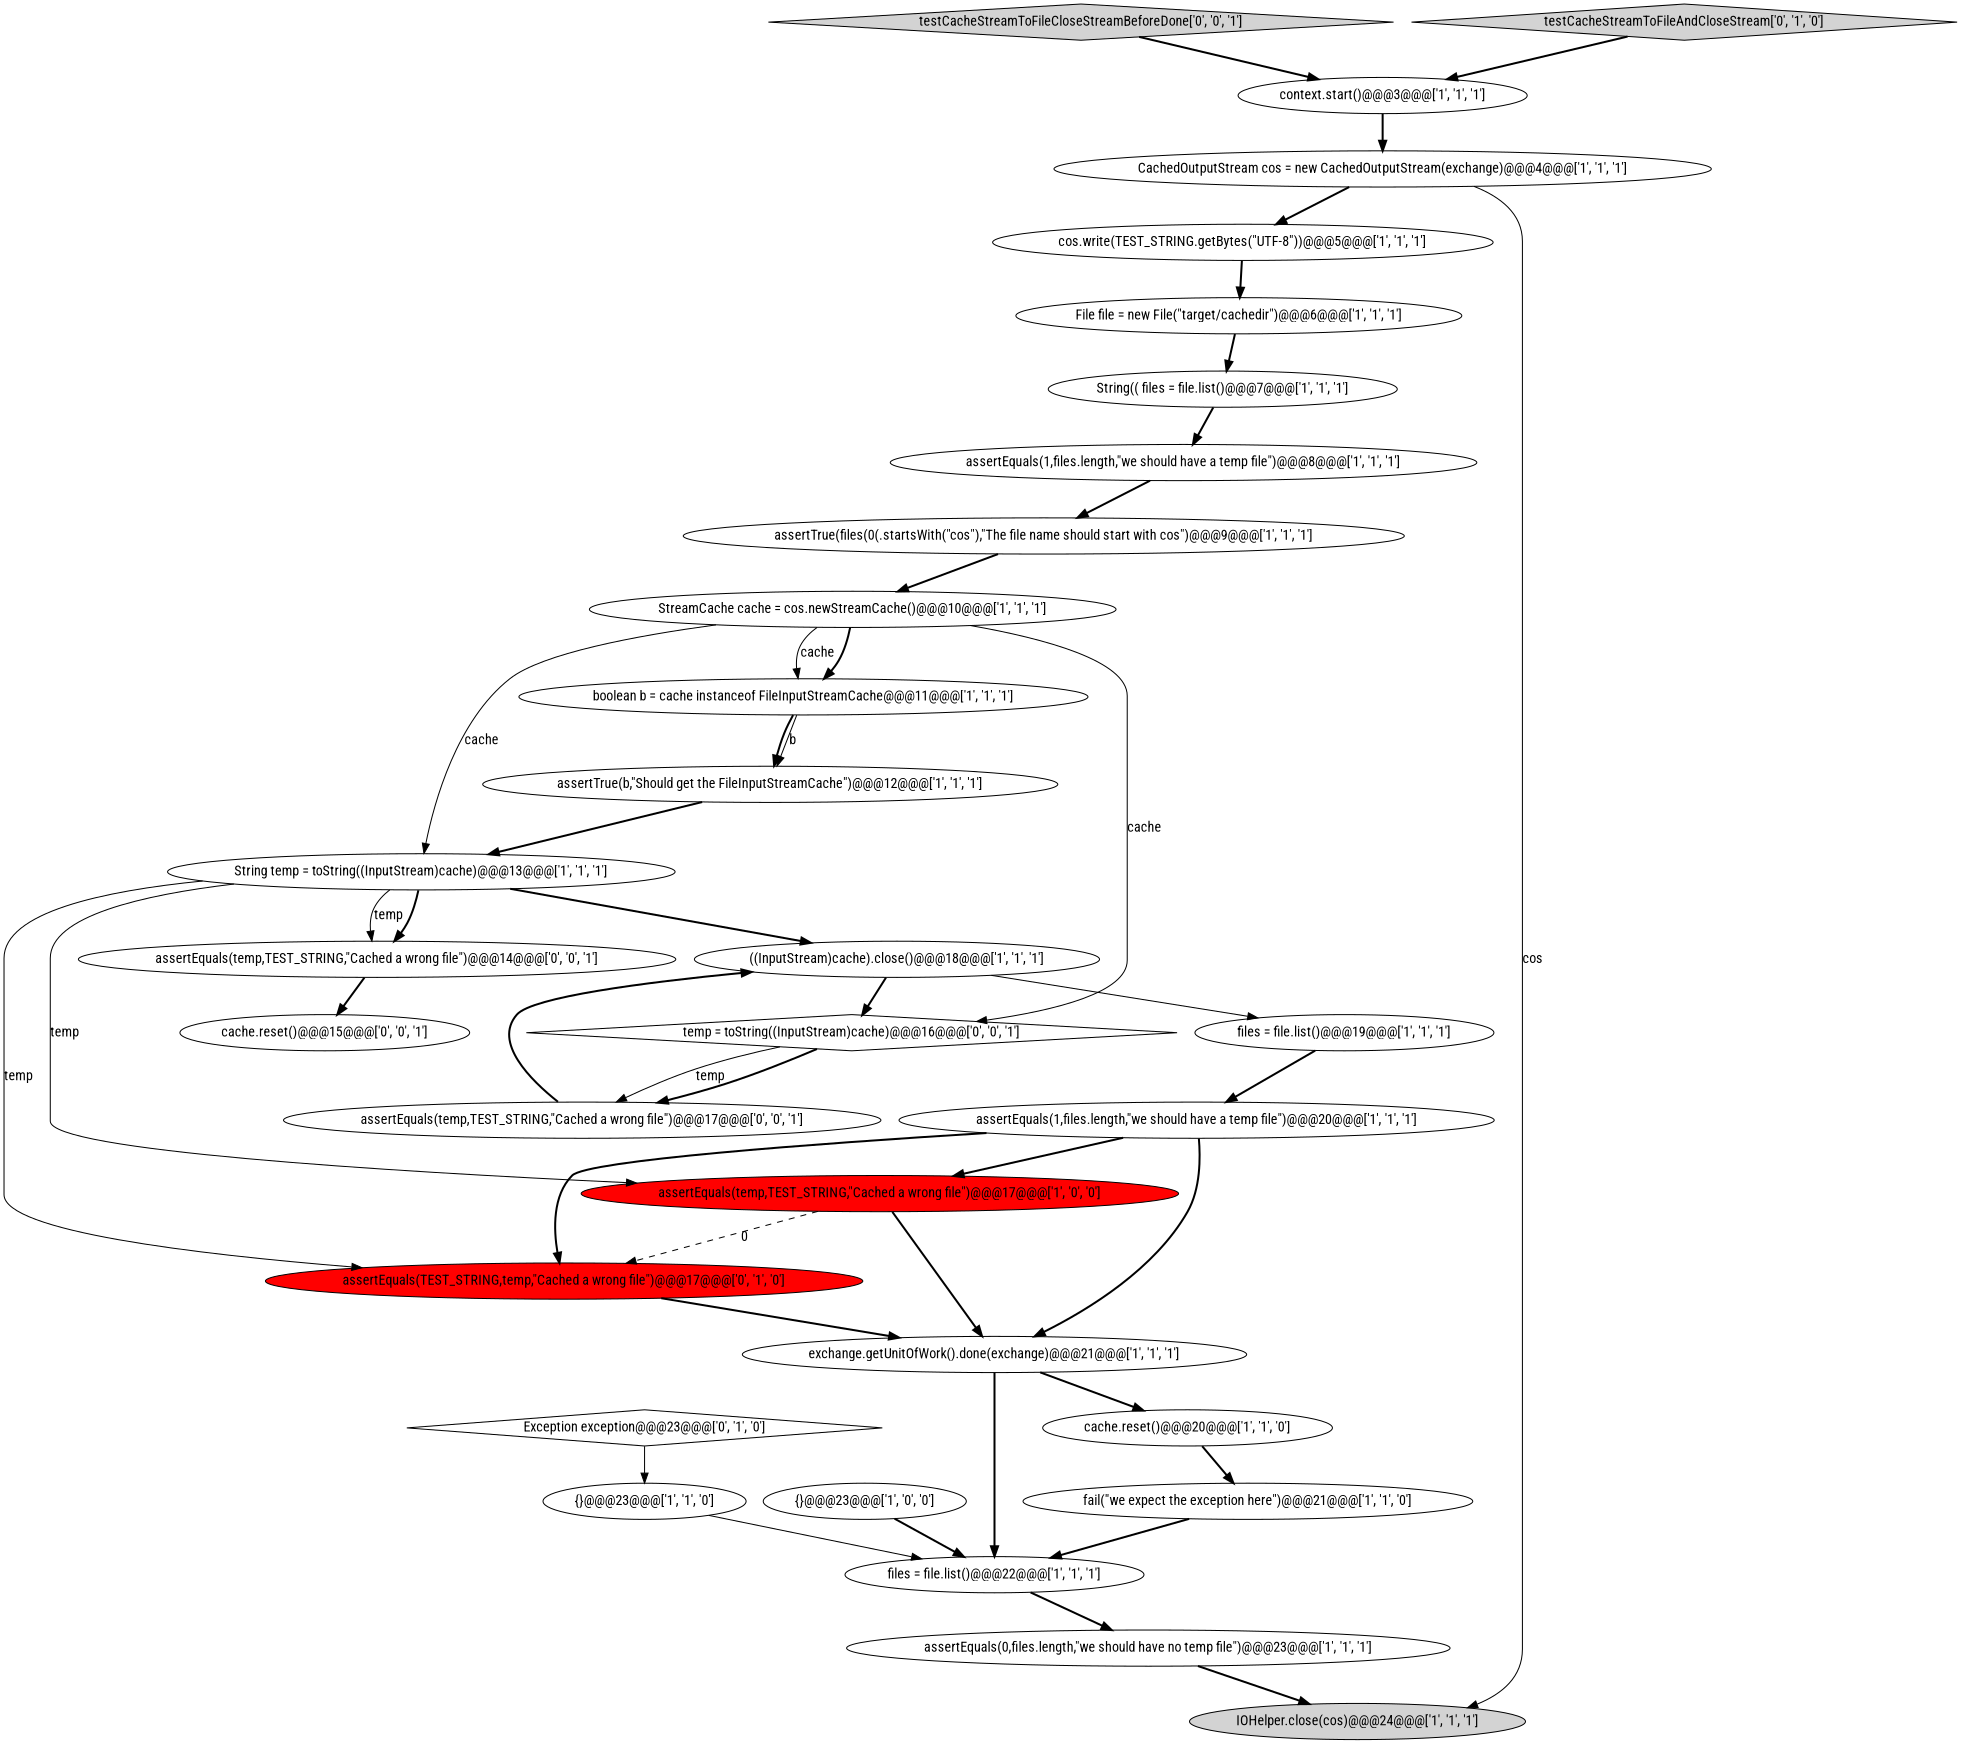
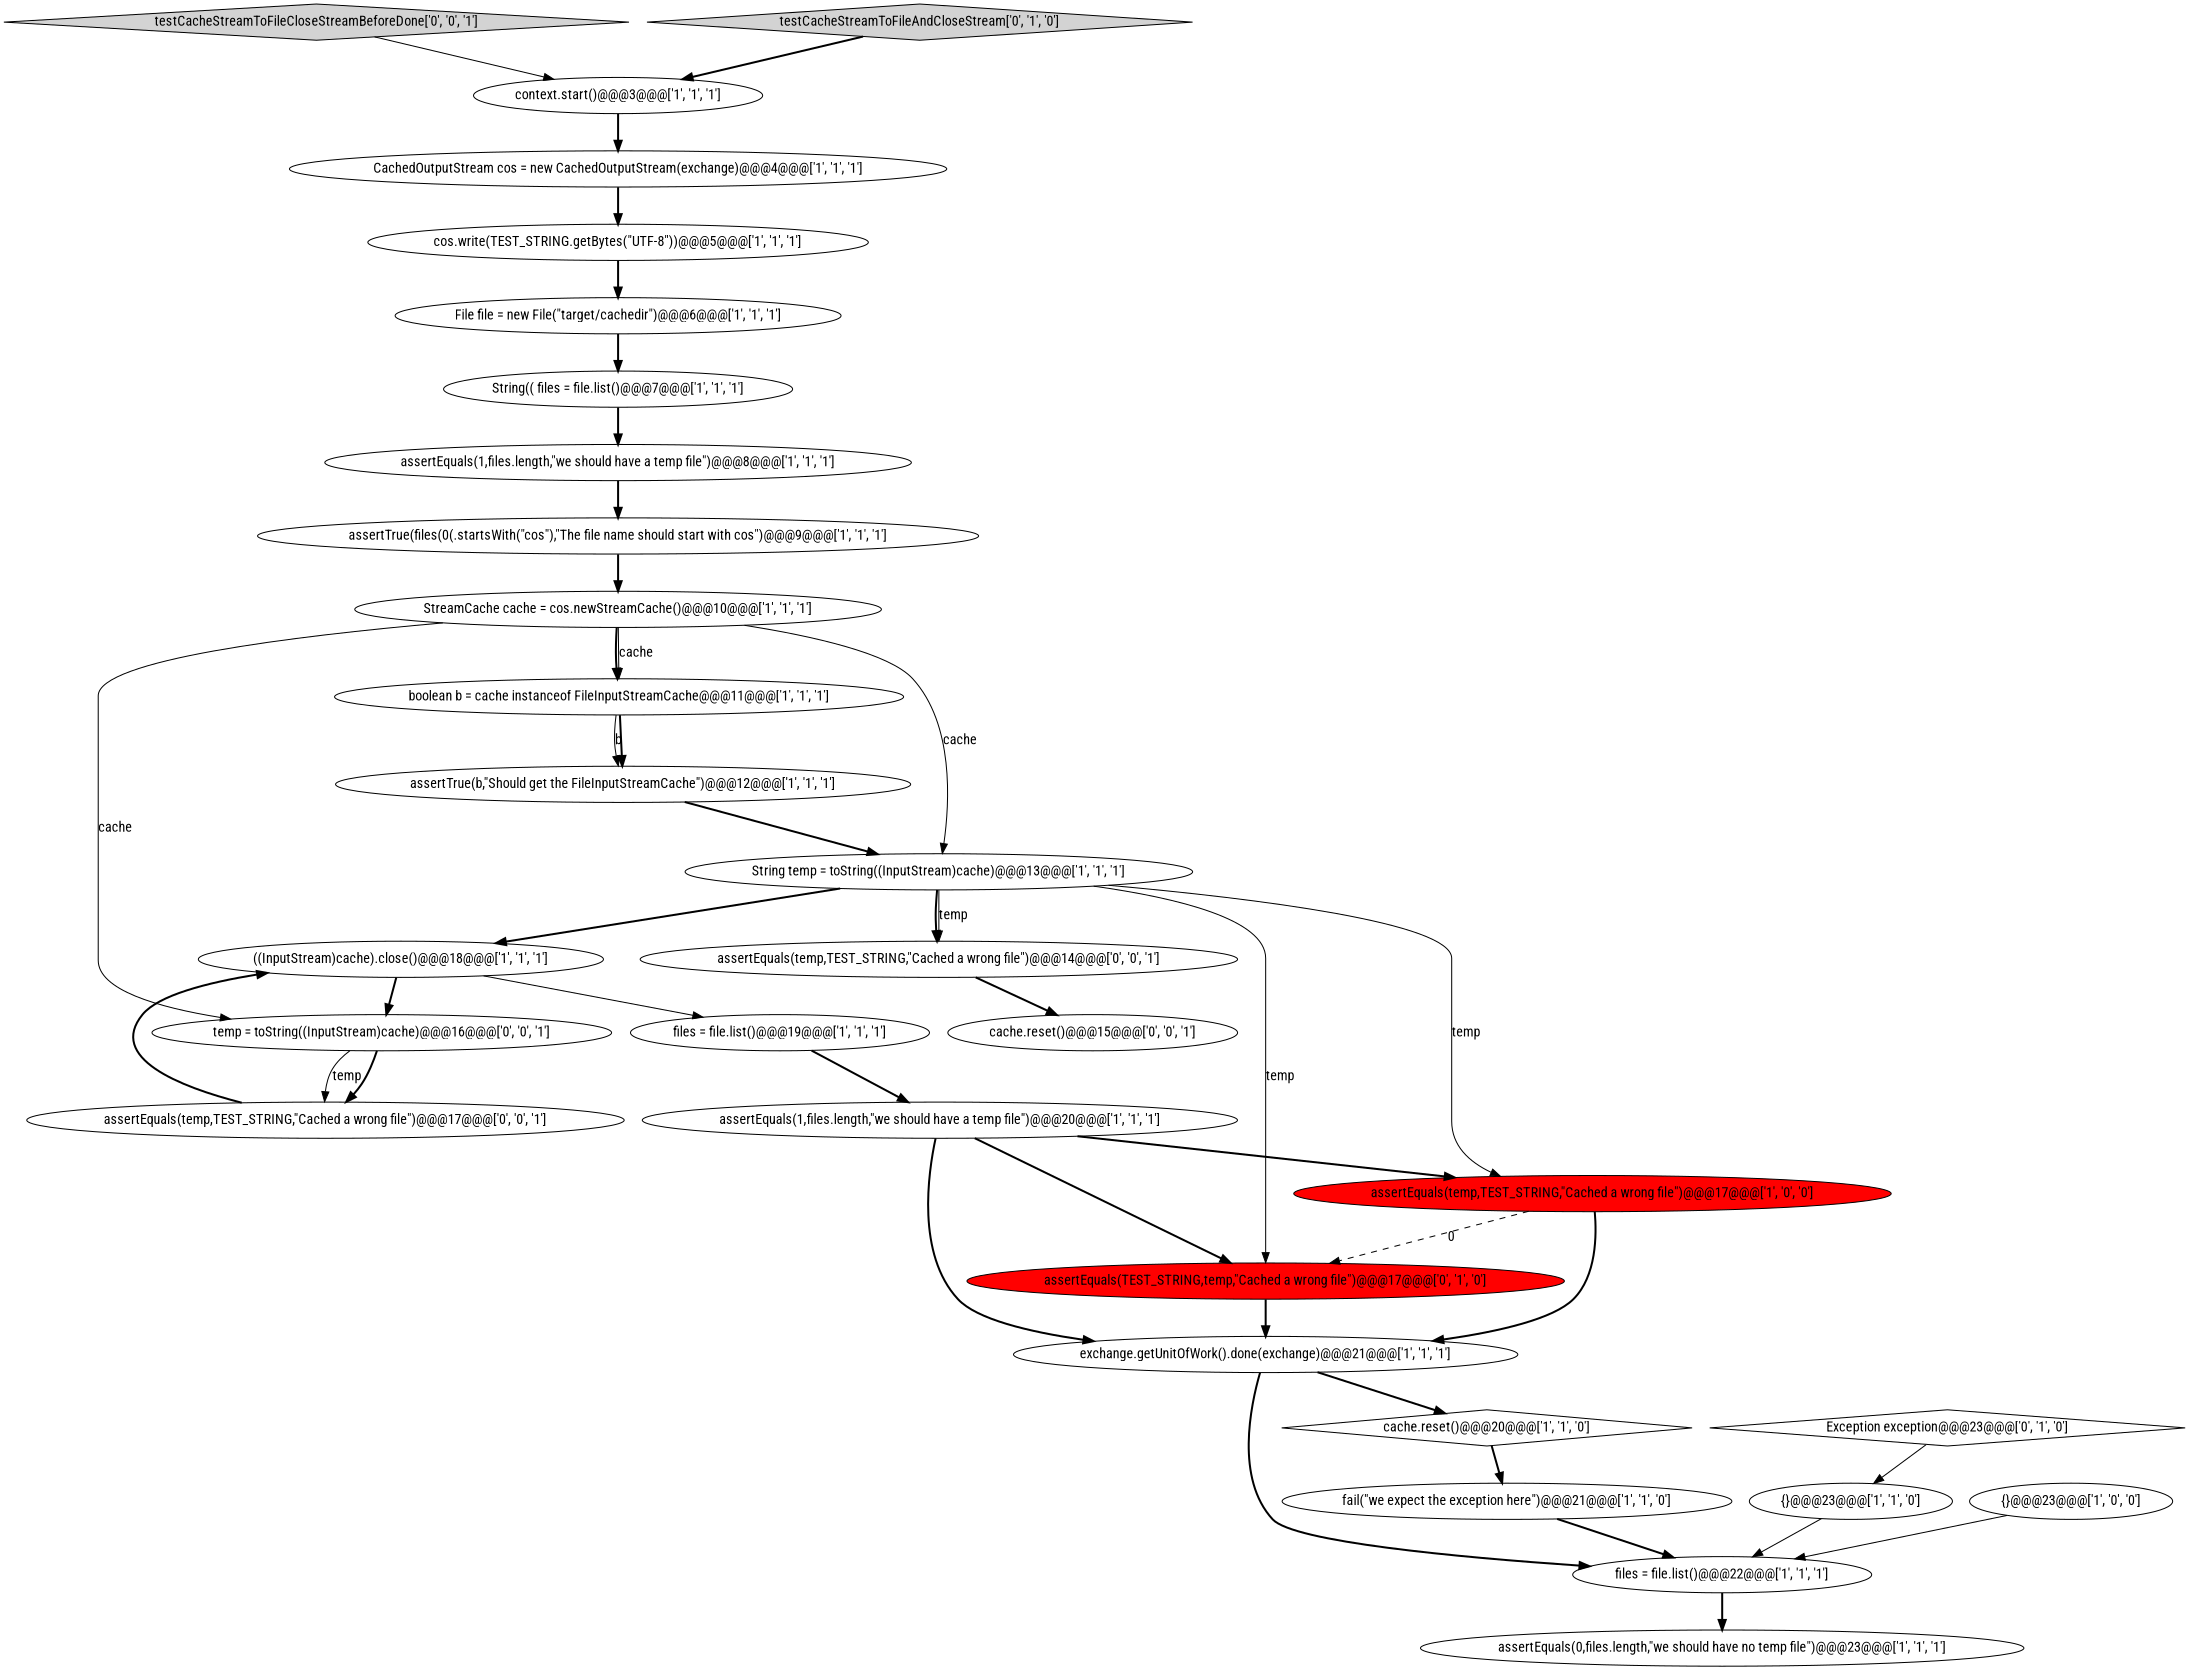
(1224, 57) -> (459, 57)
(852, 1033) -> (382, 1033)
(1188, 1428) -> (1487, 1428)
(925, 1535) -> (1906, 1536)
(1358, 1722) -> none
